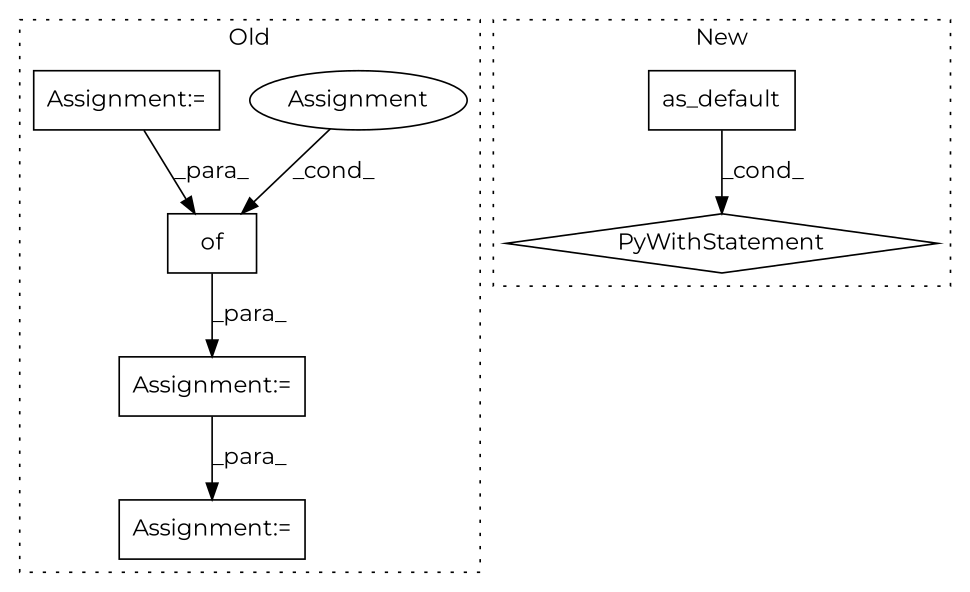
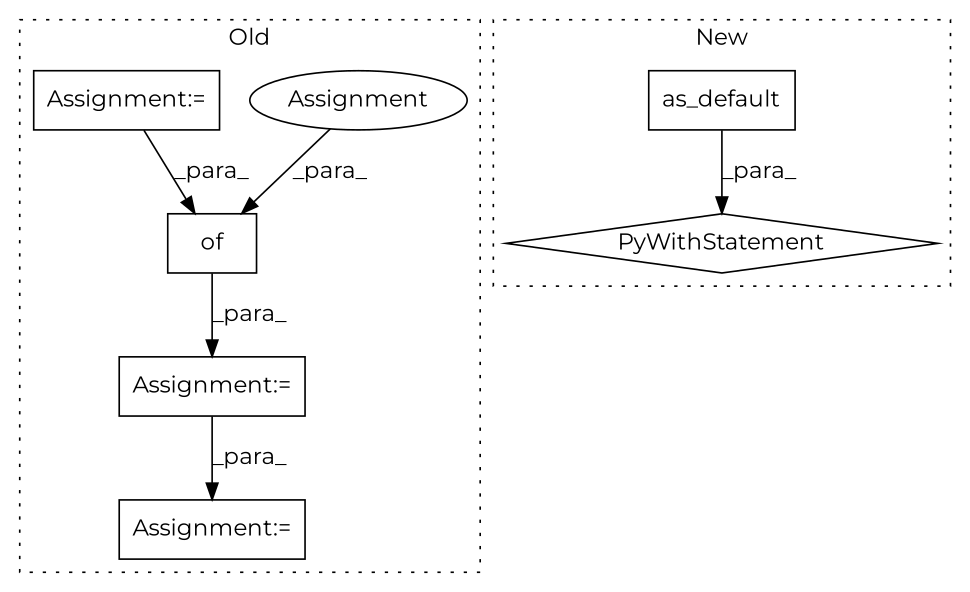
(334, 172) -> (331, 172)
(763, 172) -> (760, 172)
